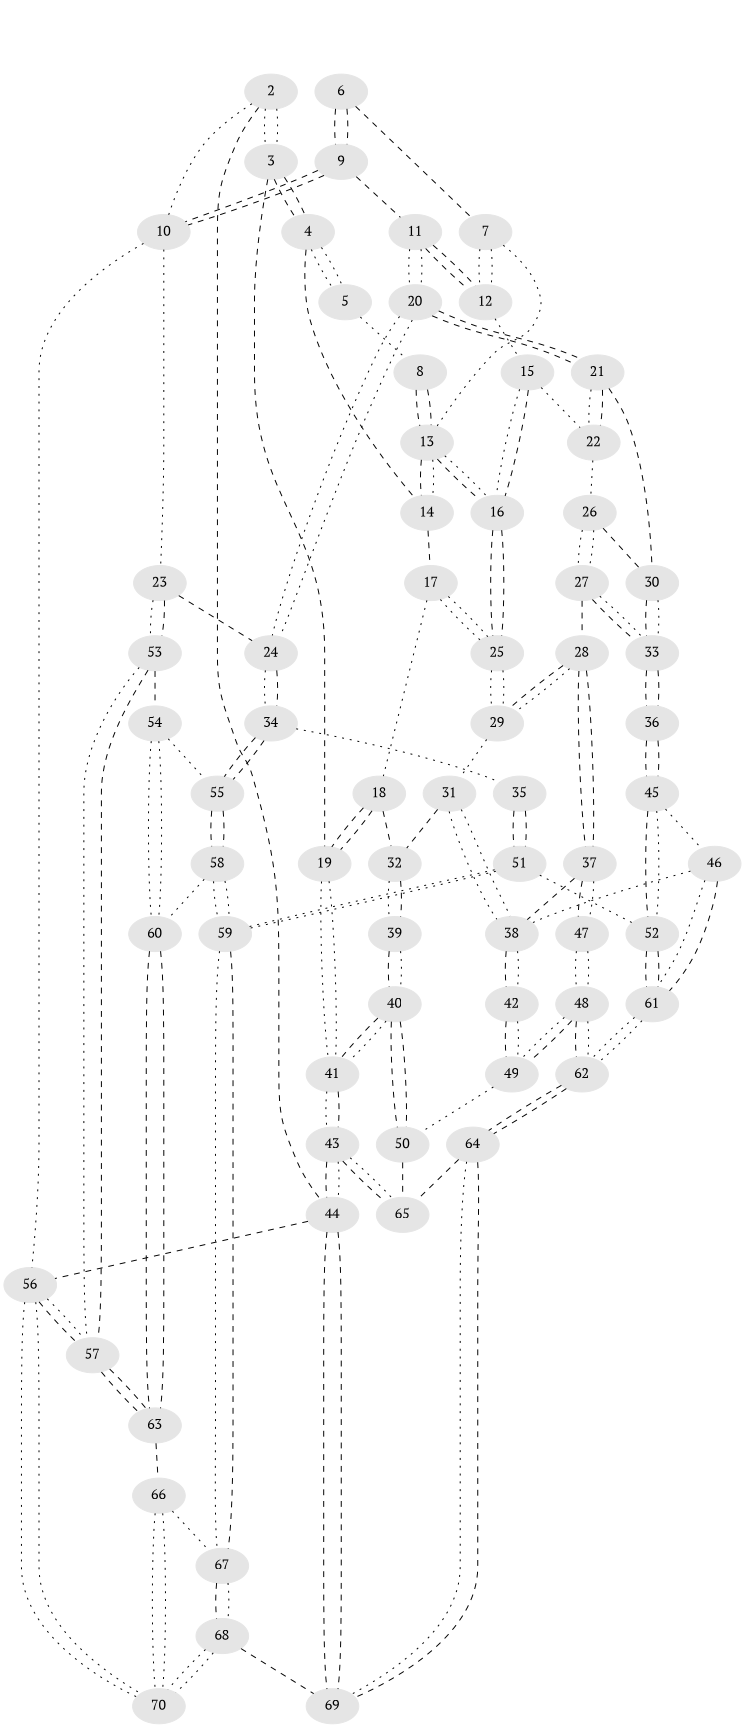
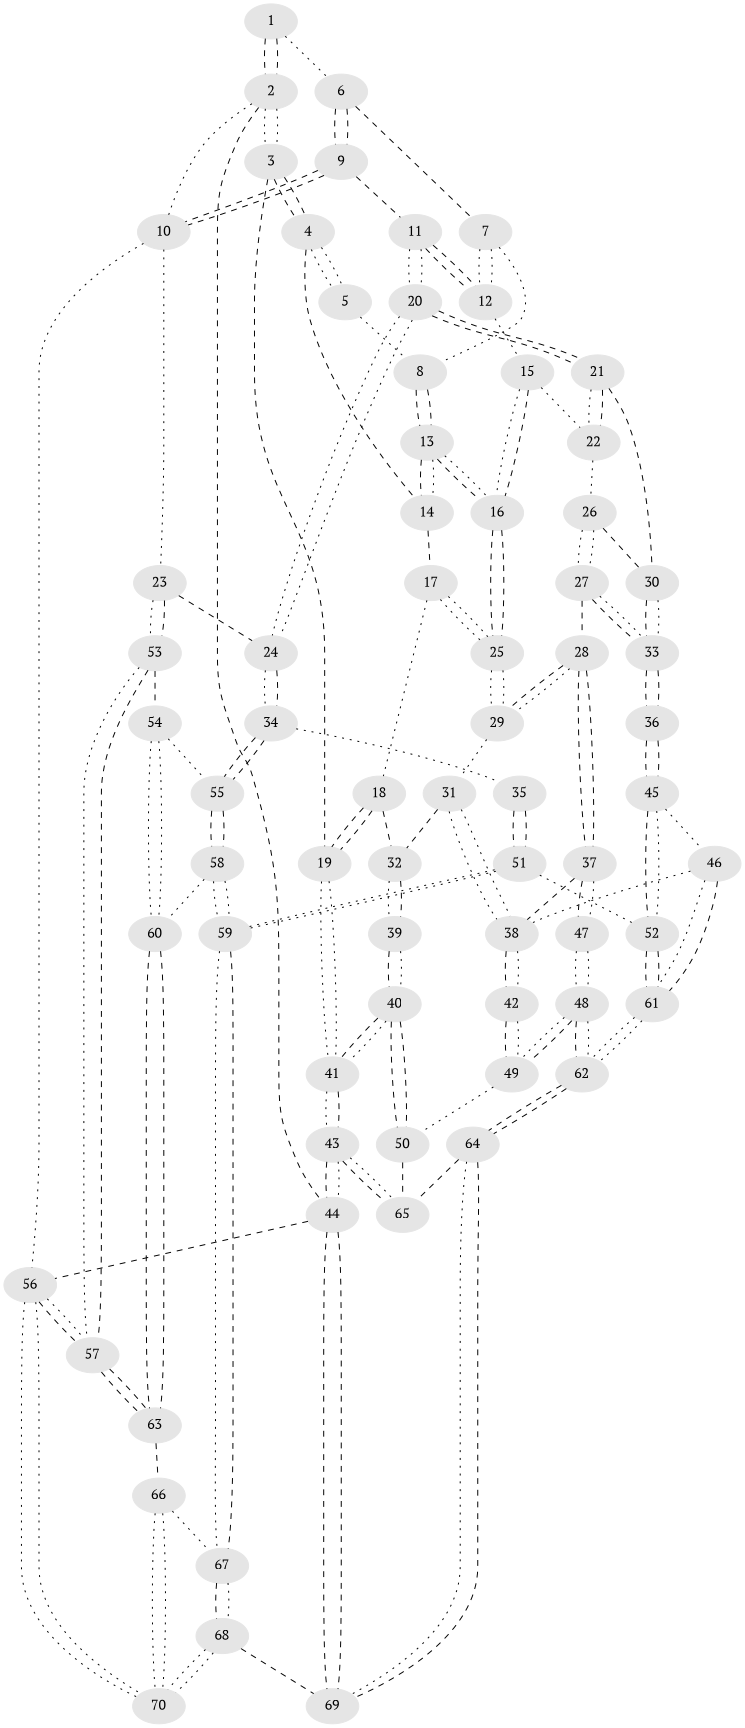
none -> (271, 21)
(525, 334) -> (517, 323)
